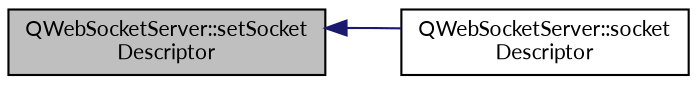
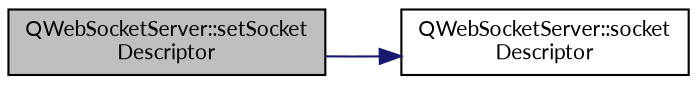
(374, 28) -> (352, 57)
